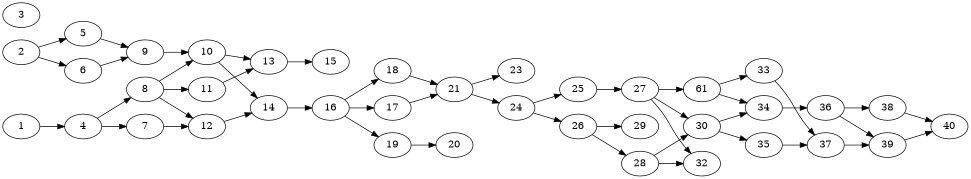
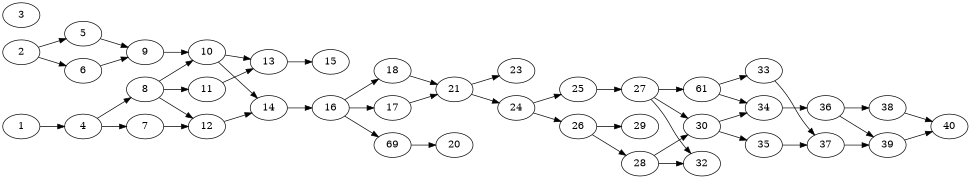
(393, 145) -> (393, 145)
